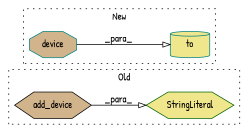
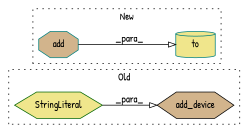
(53, 45) -> (58, 45)
(115, 105) -> (126, 105)
